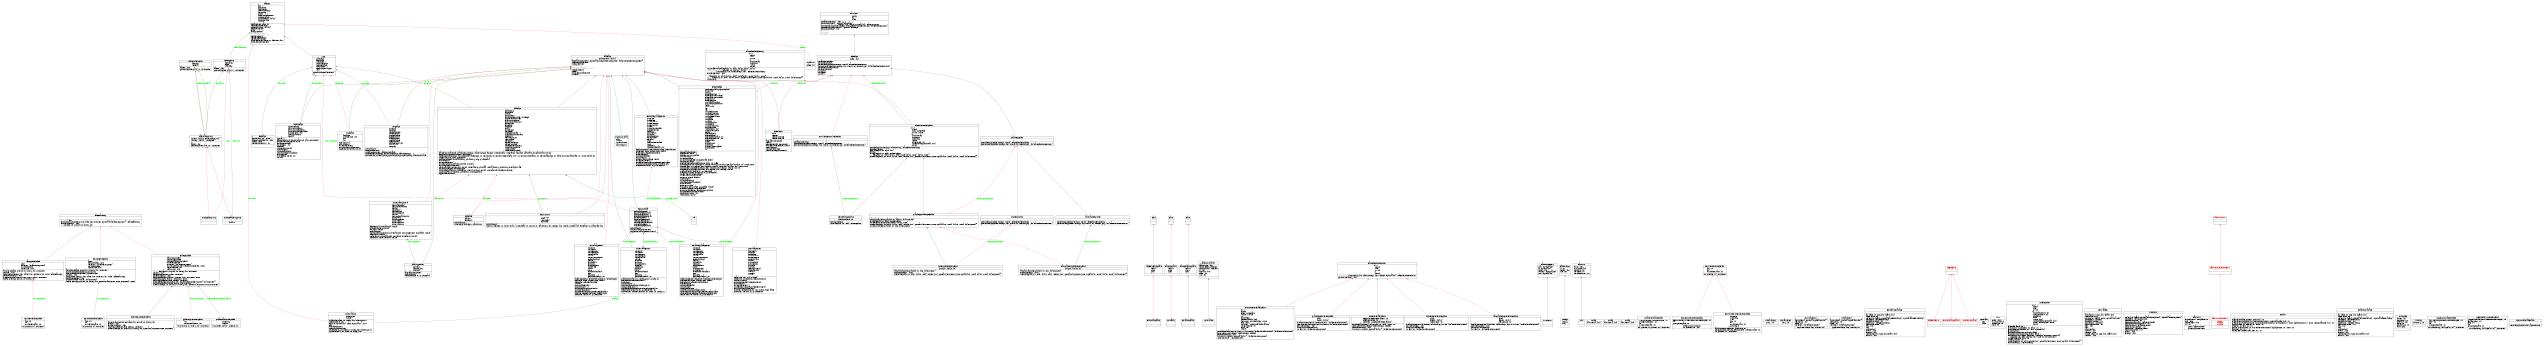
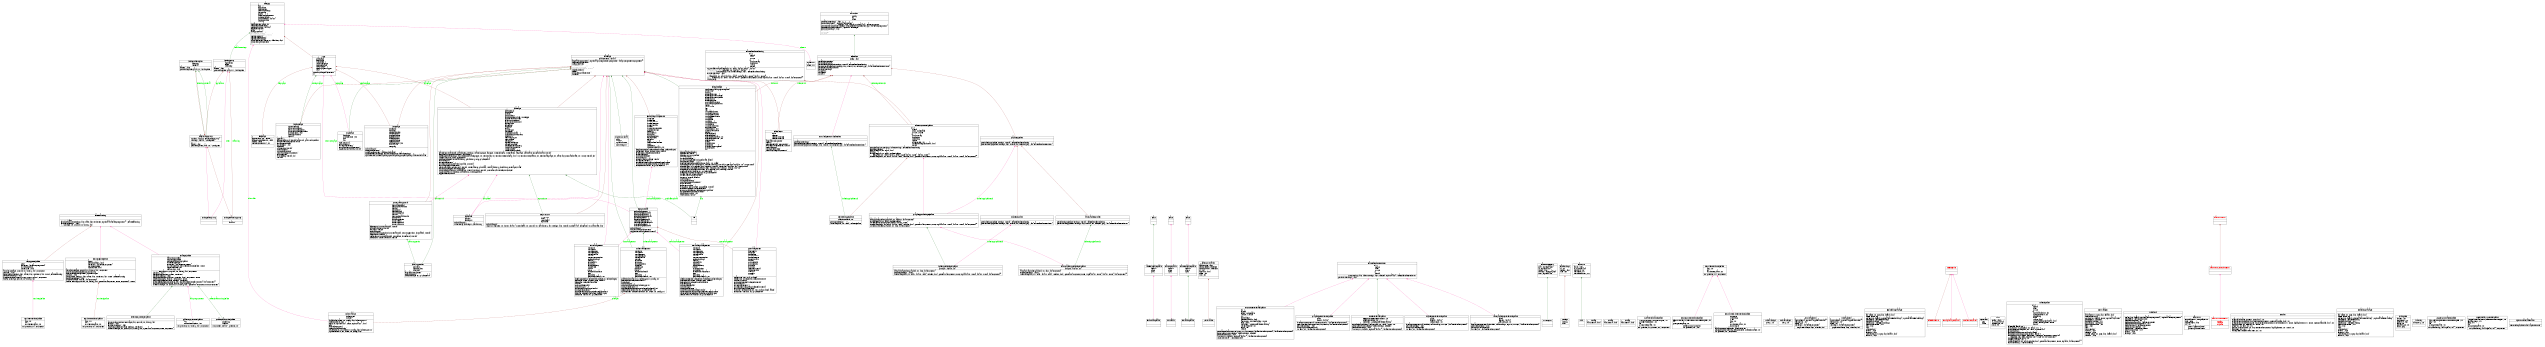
(365, 83) -> (365, 83)
none -> (698, 207)
(219, 299) -> (219, 299)
